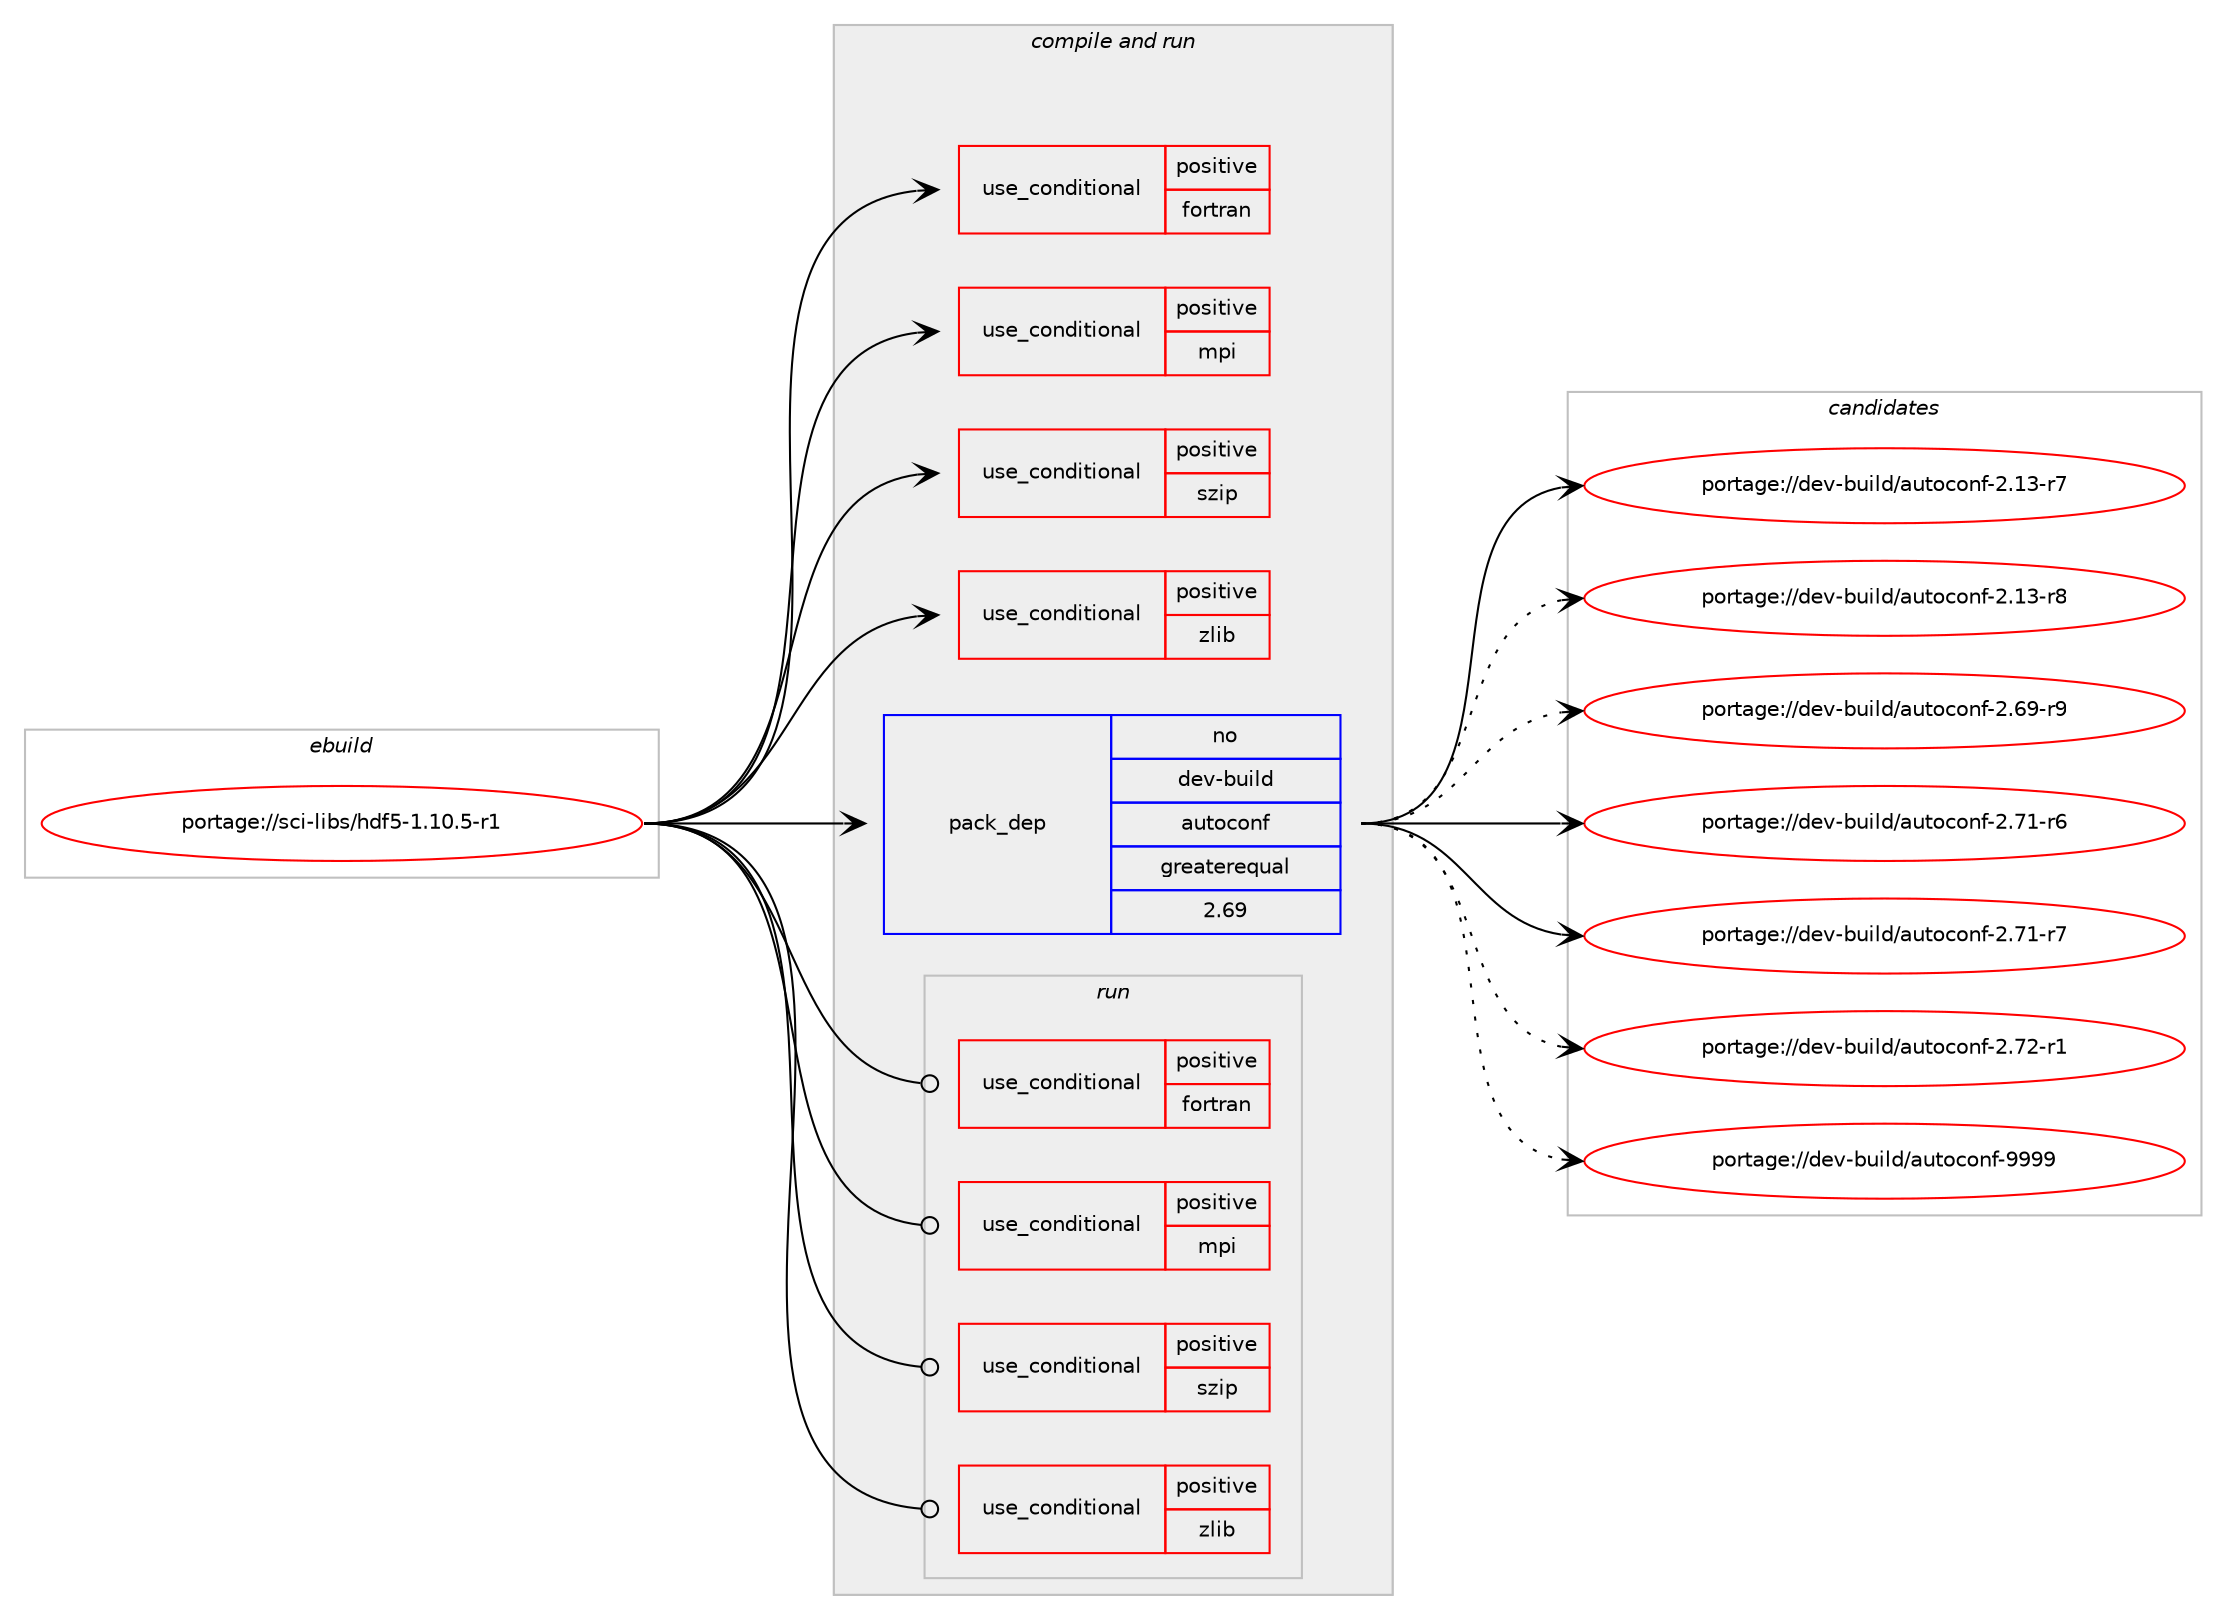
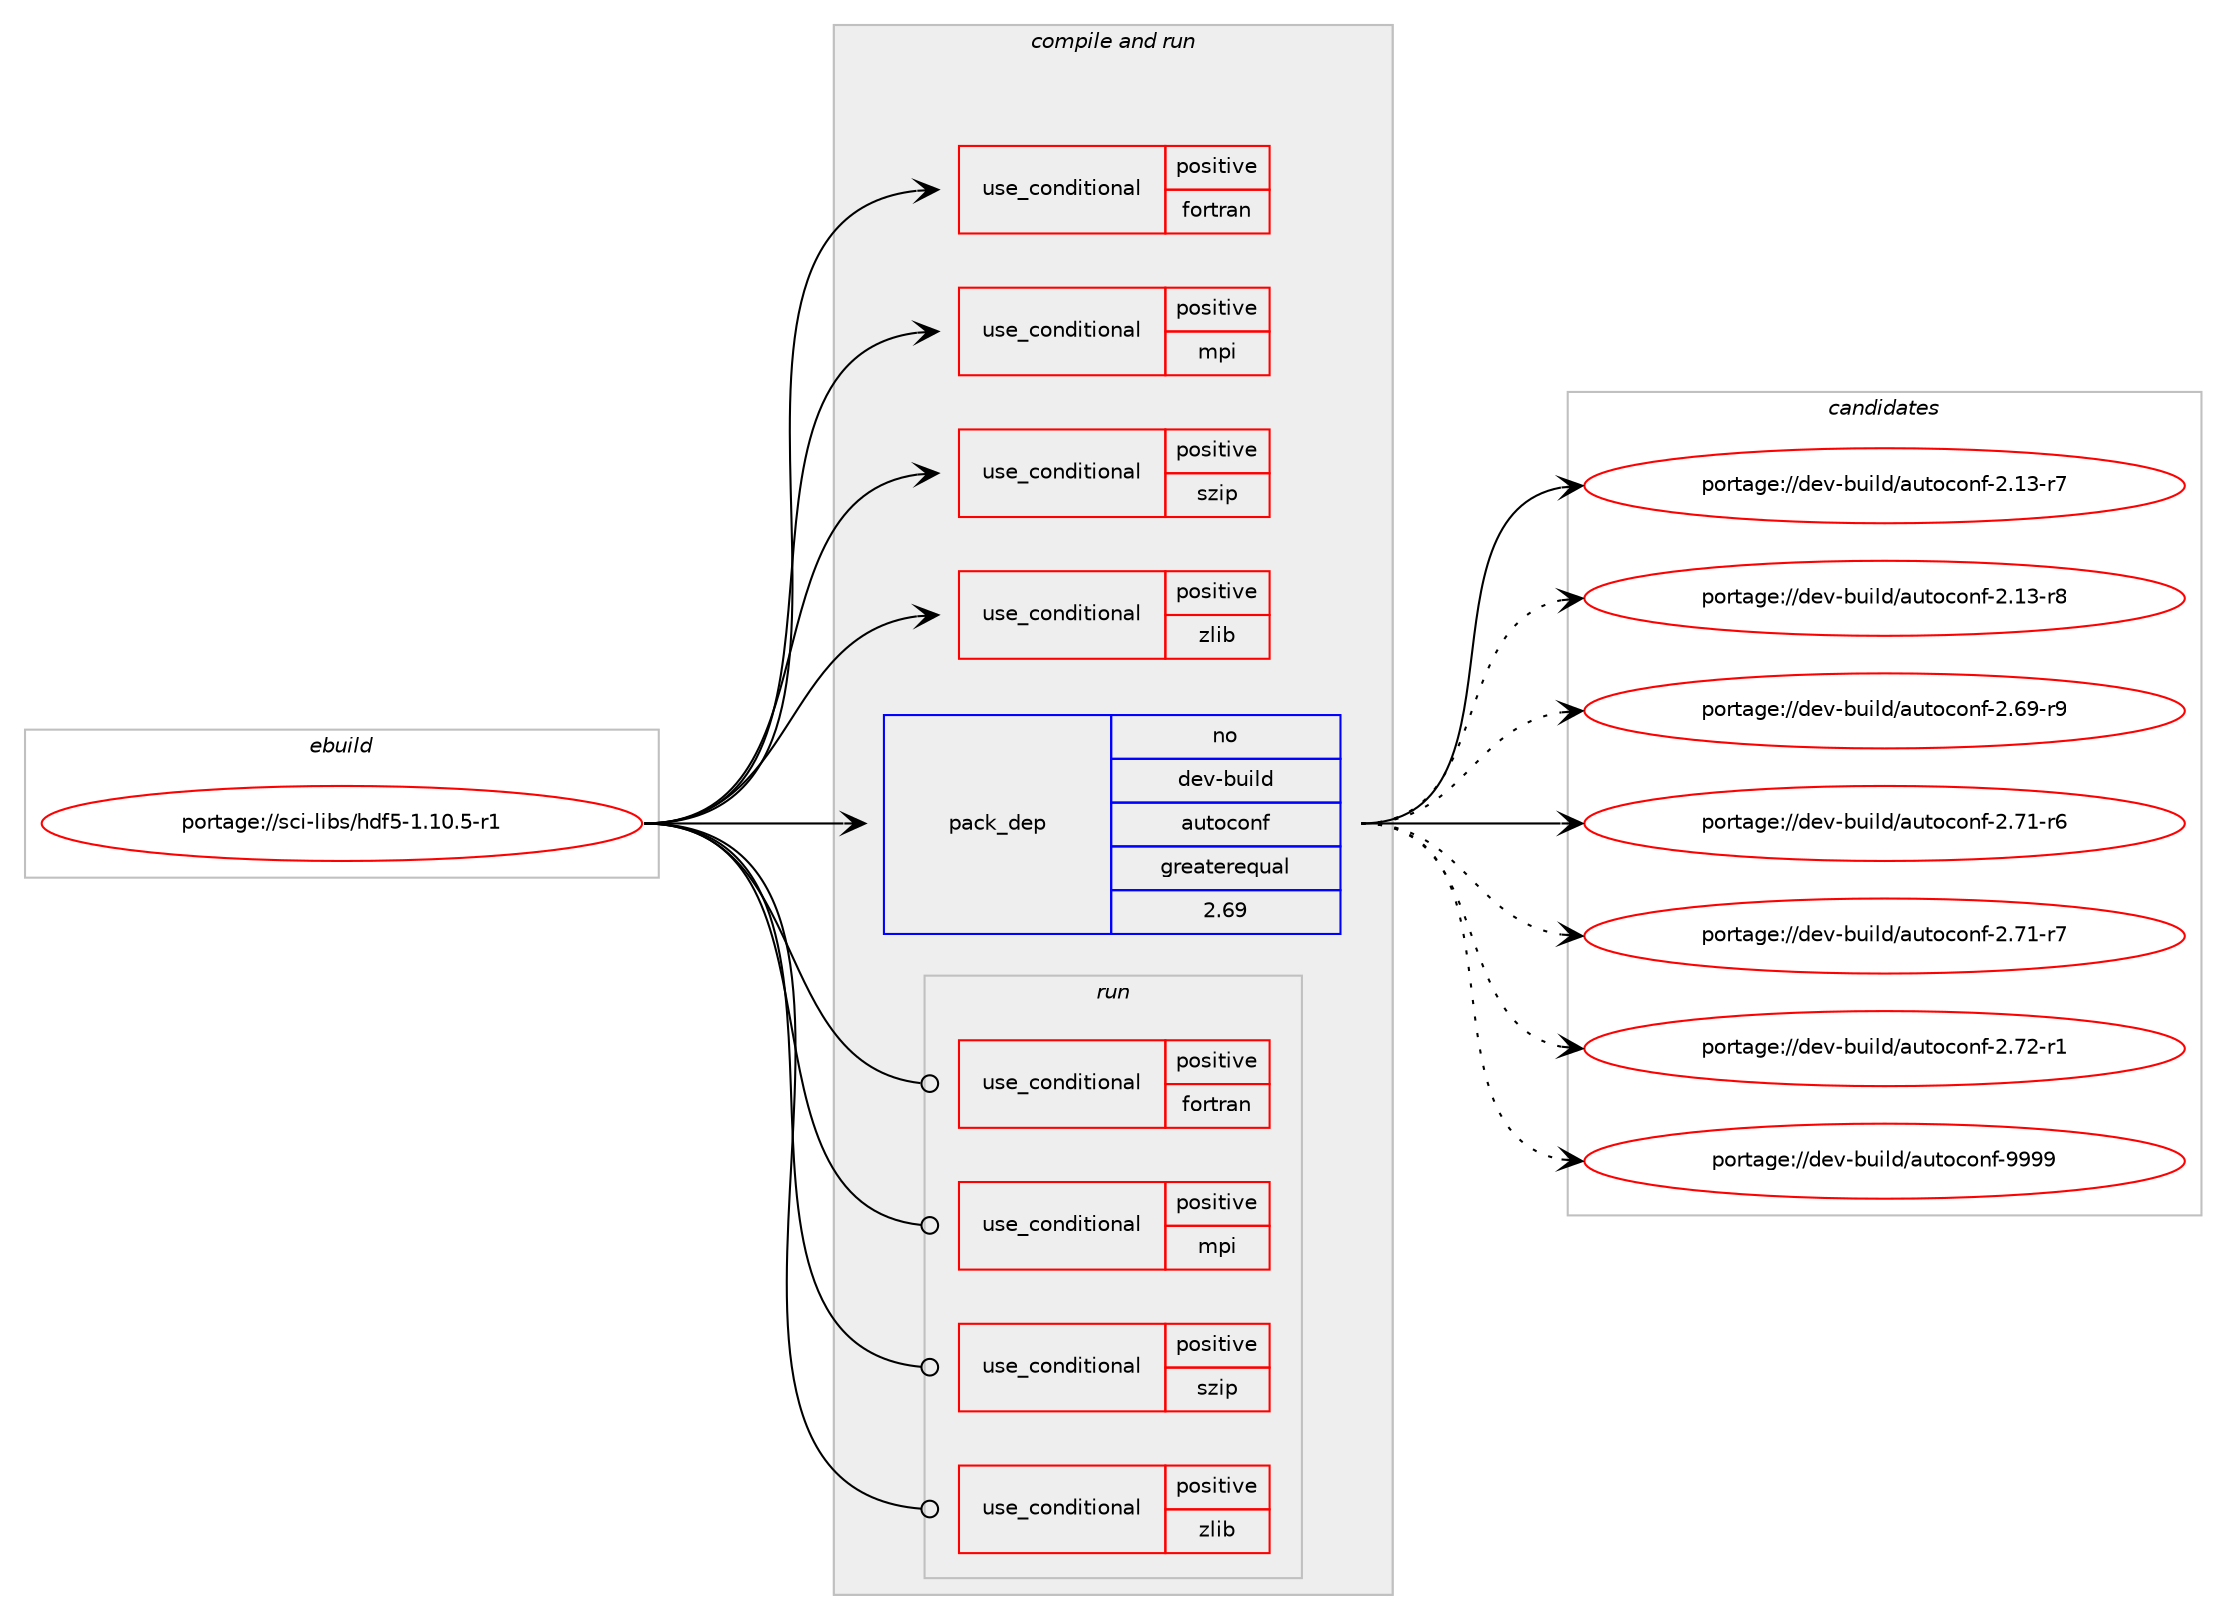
(1464, 872) -> (1464, 872)
